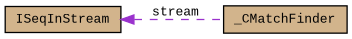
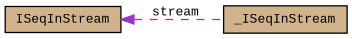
(285, 19) -> (285, 19)
